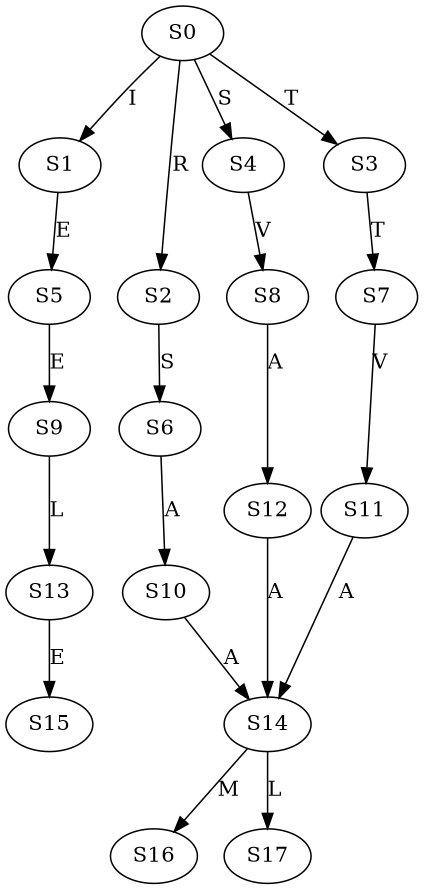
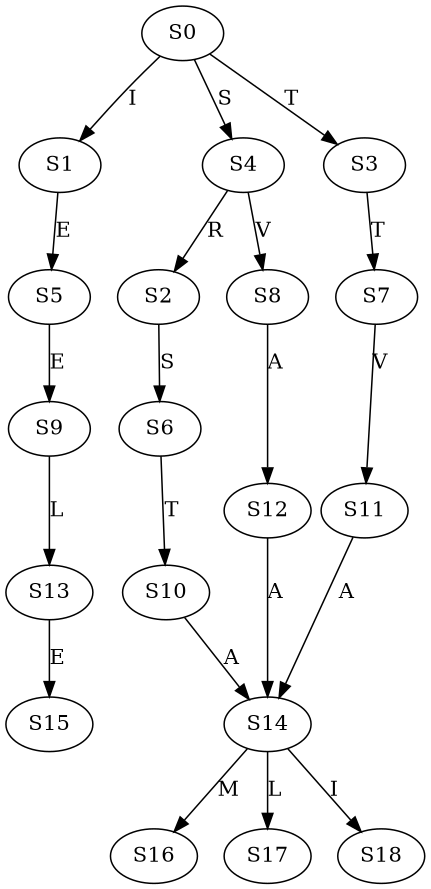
(170, 157) -> (205, 225)
(172, 511) -> (172, 511)
none -> (381, 856)
